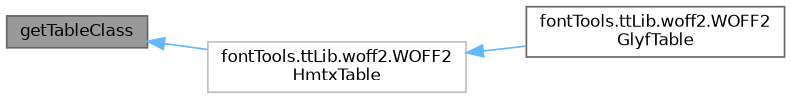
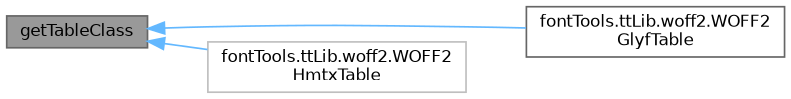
(504, 49) -> (346, 25)
